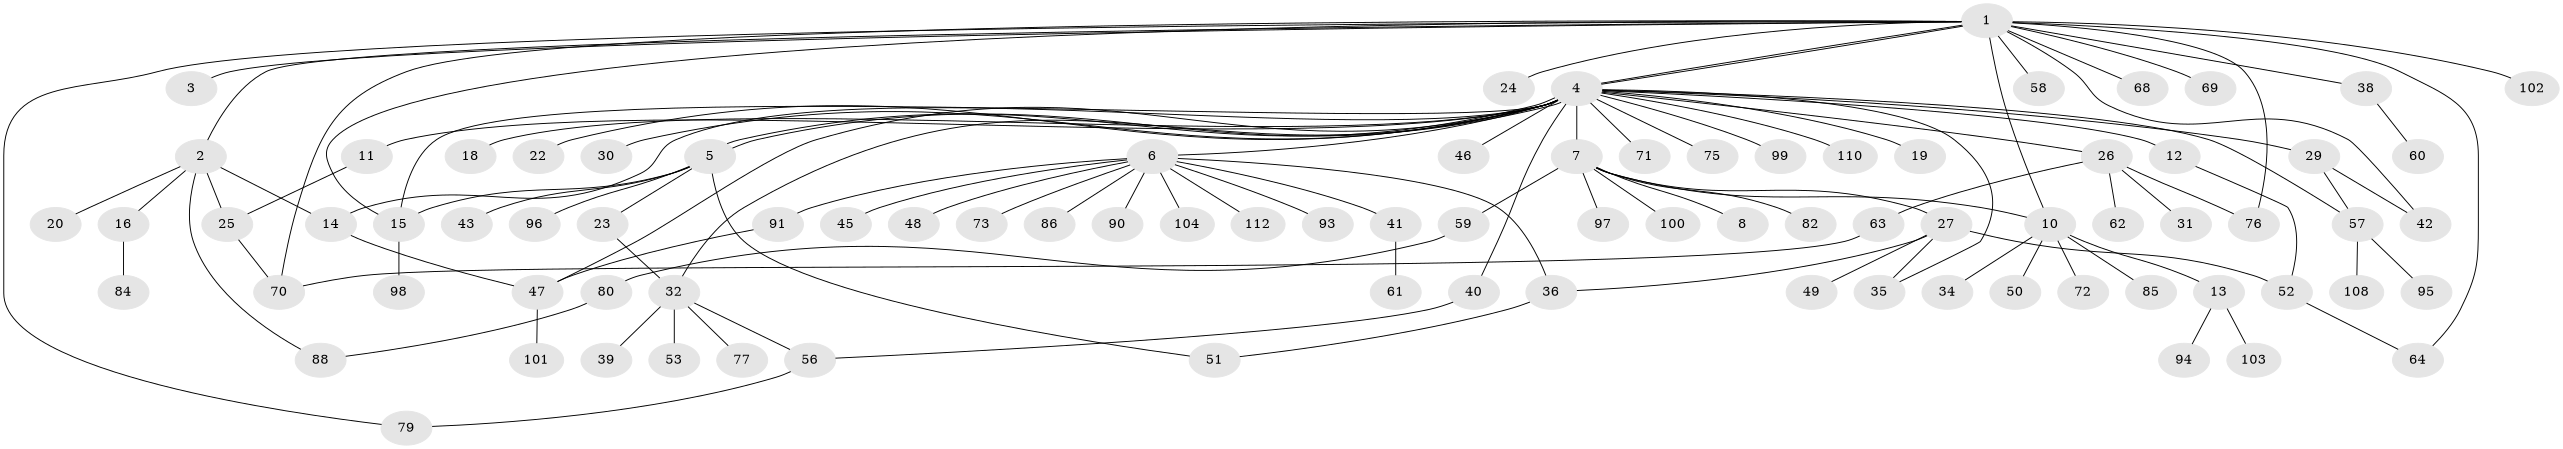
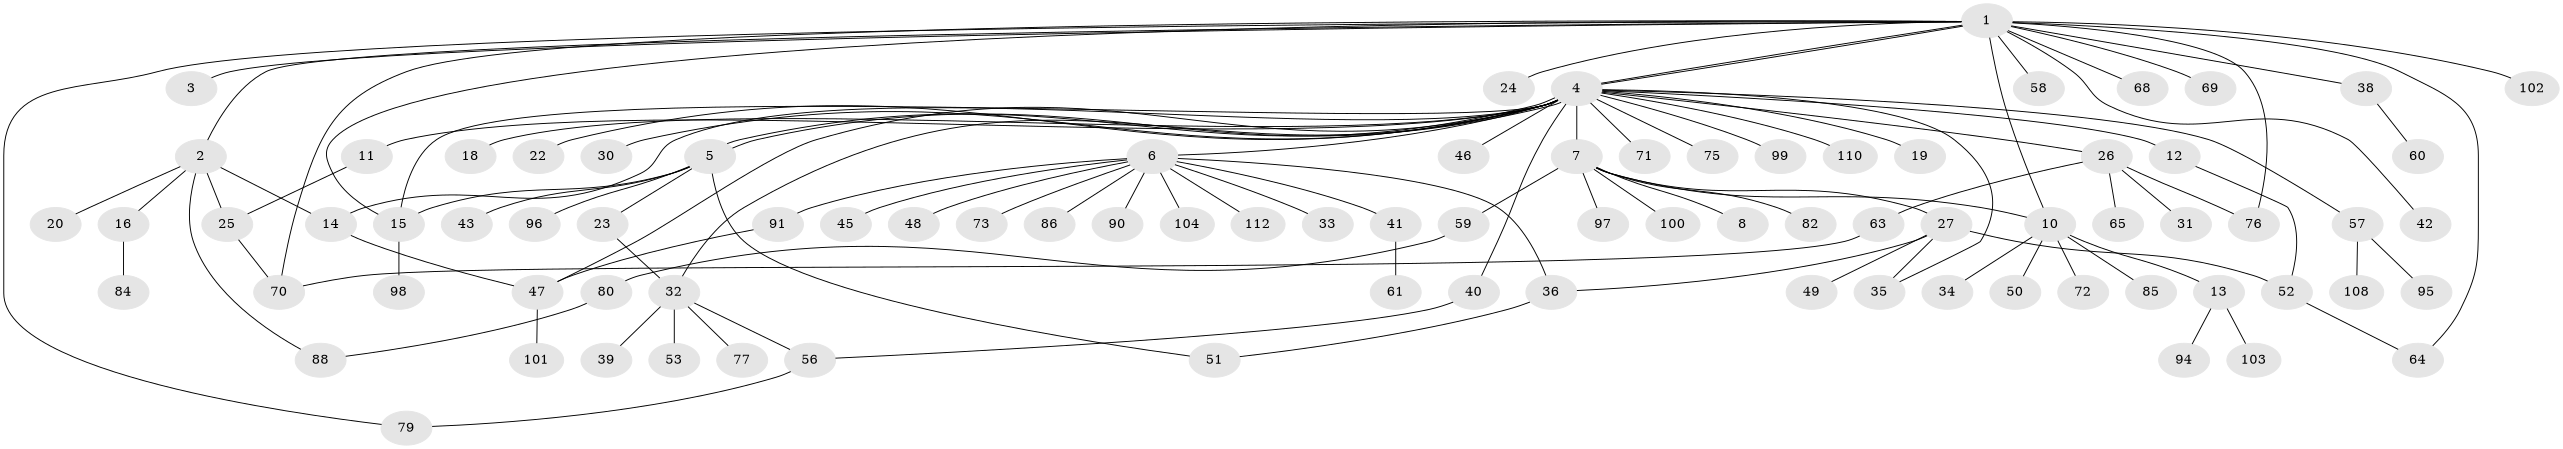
(2314, 157) -> none
(1328, 224) -> (1328, 224)
(2118, 224) -> (2118, 224)
